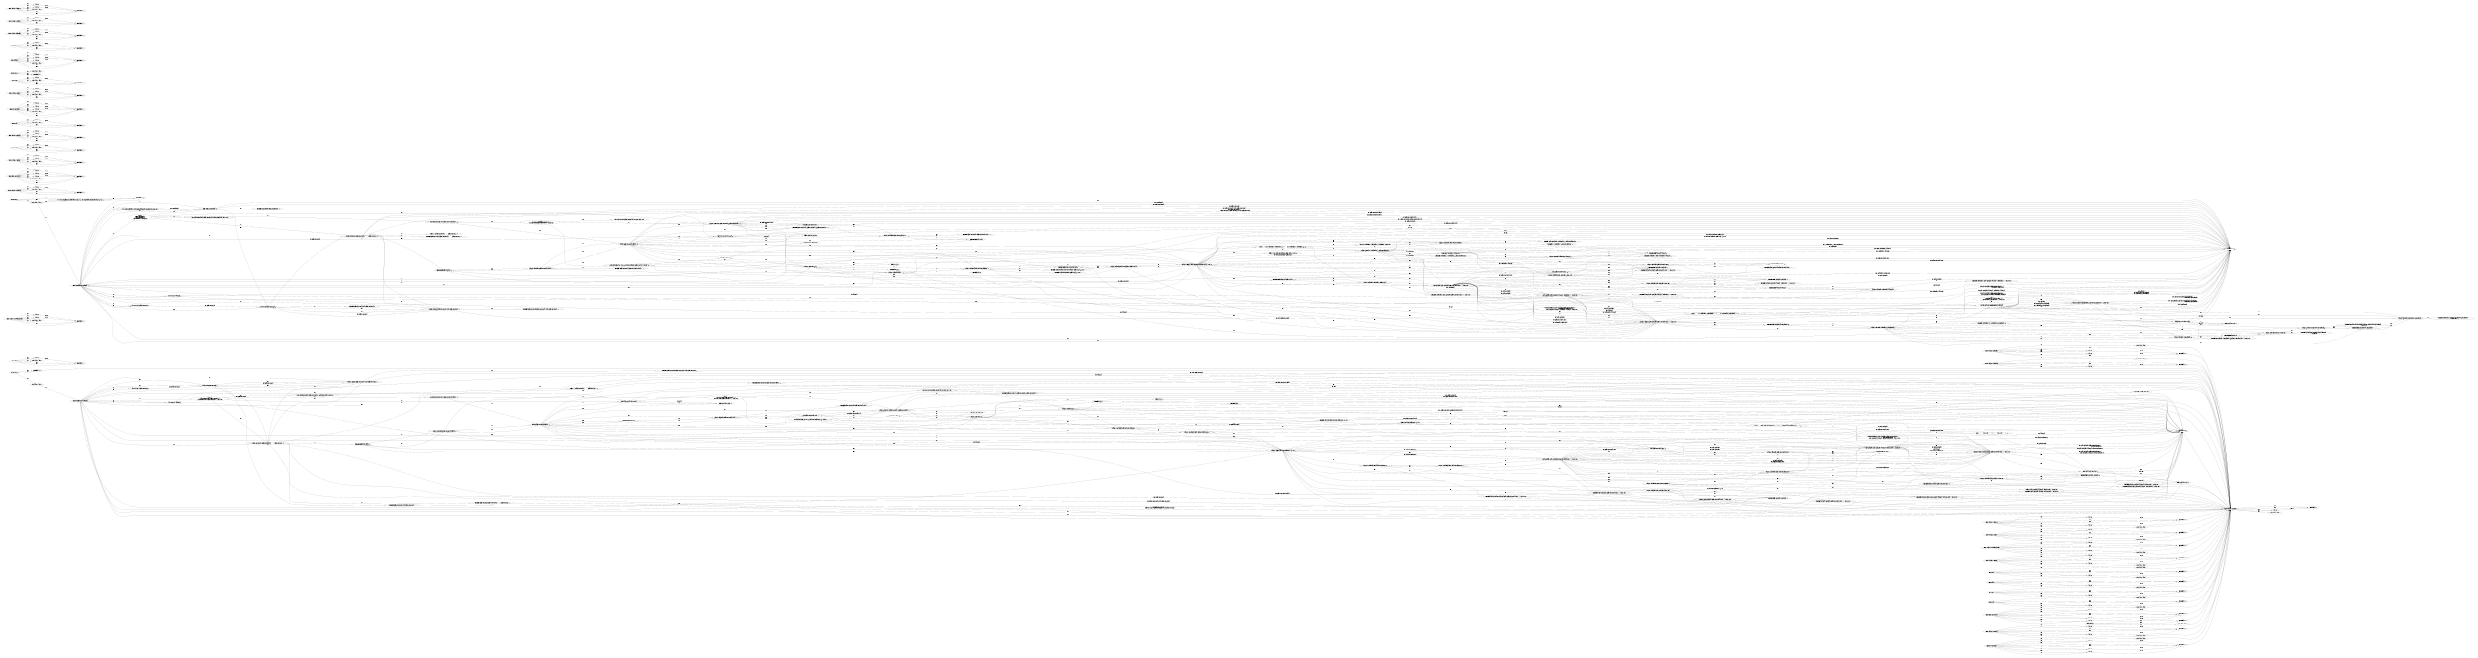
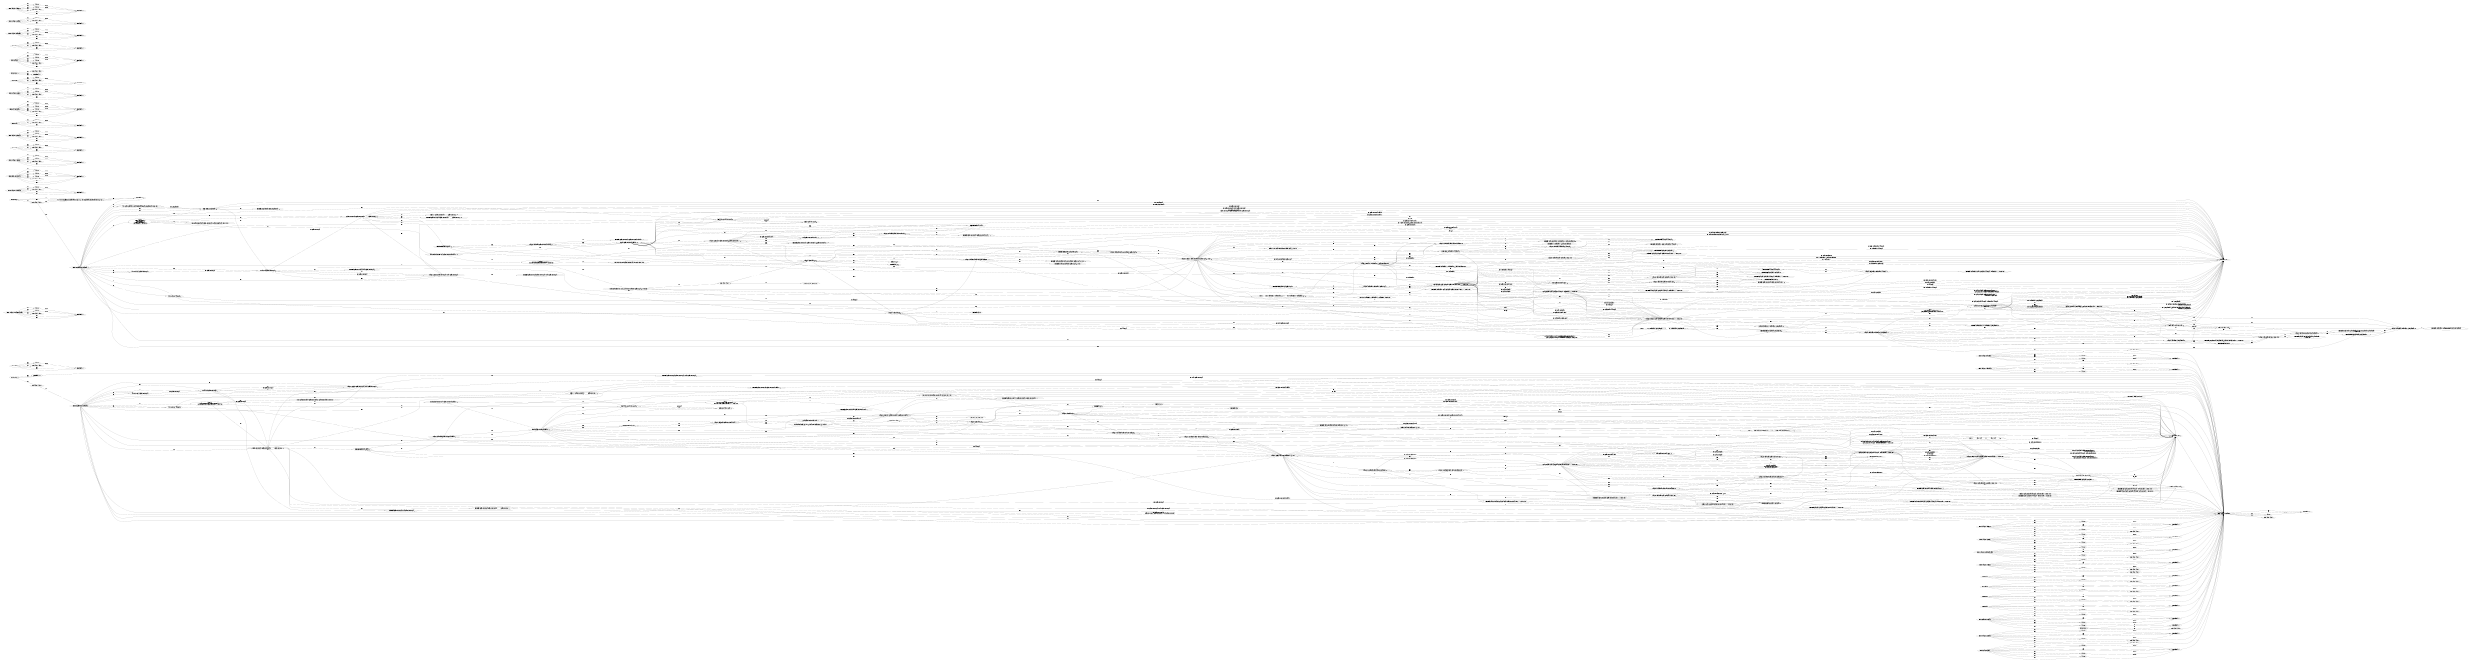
none -> (1771, 326)
